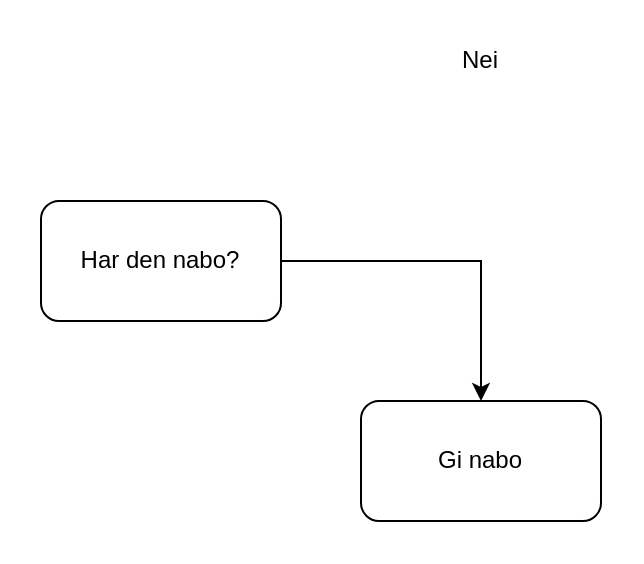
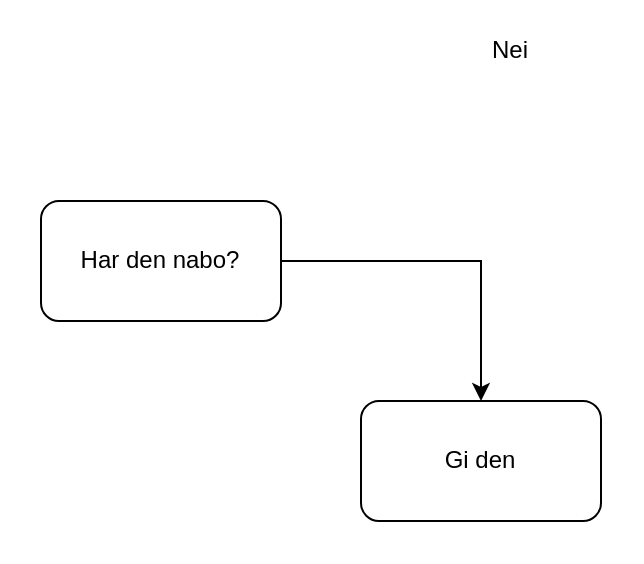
(481, 61) -> (511, 51)
(481, 461) -> (481, 461)
